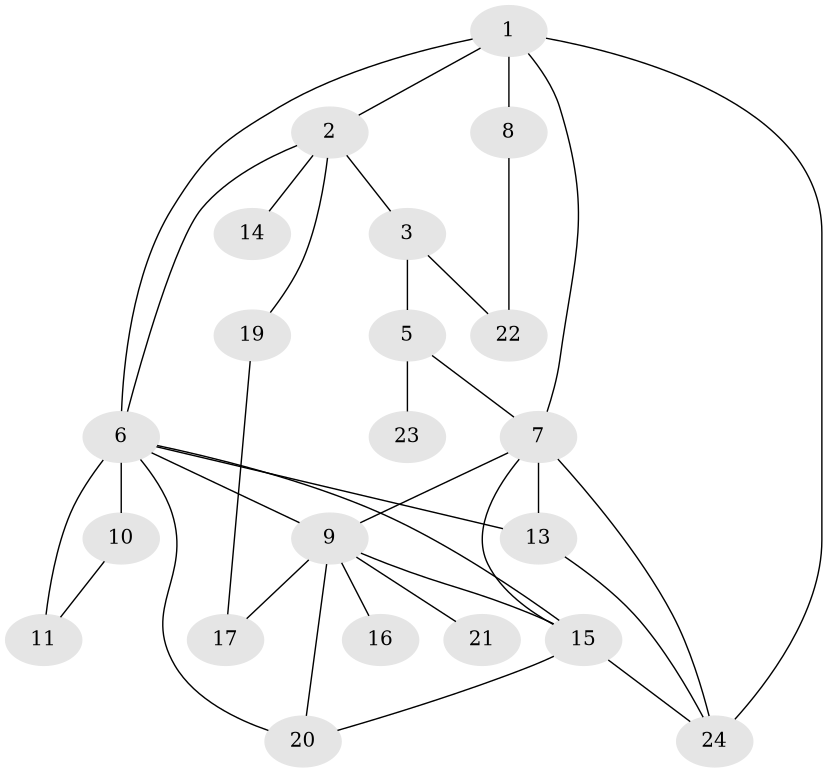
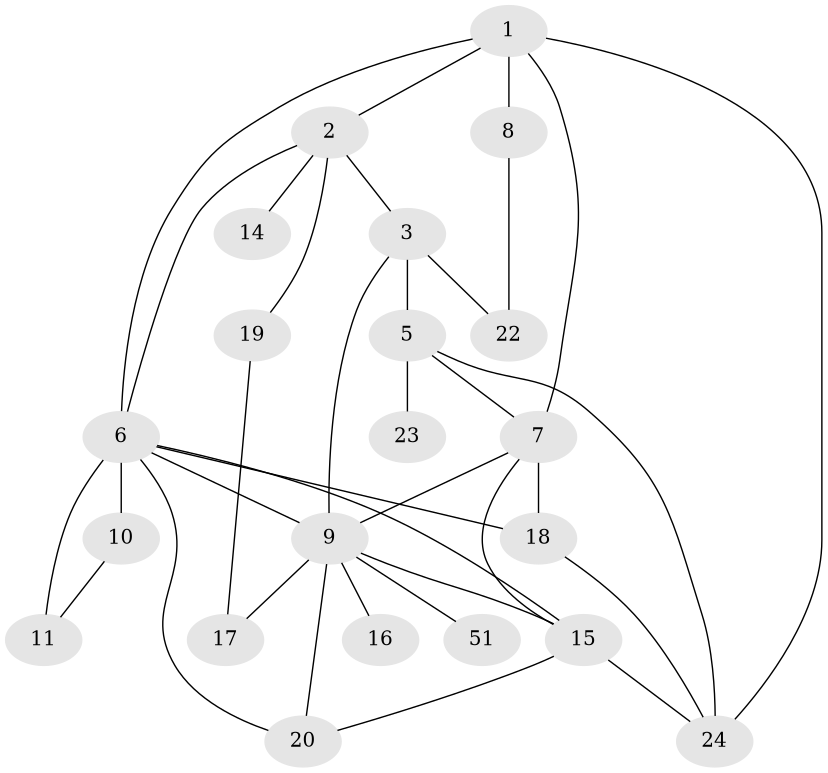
none -> (339, 379)
(539, 539) -> (539, 539)
(651, 578) -> (648, 476)
(482, 640) -> (482, 640)
